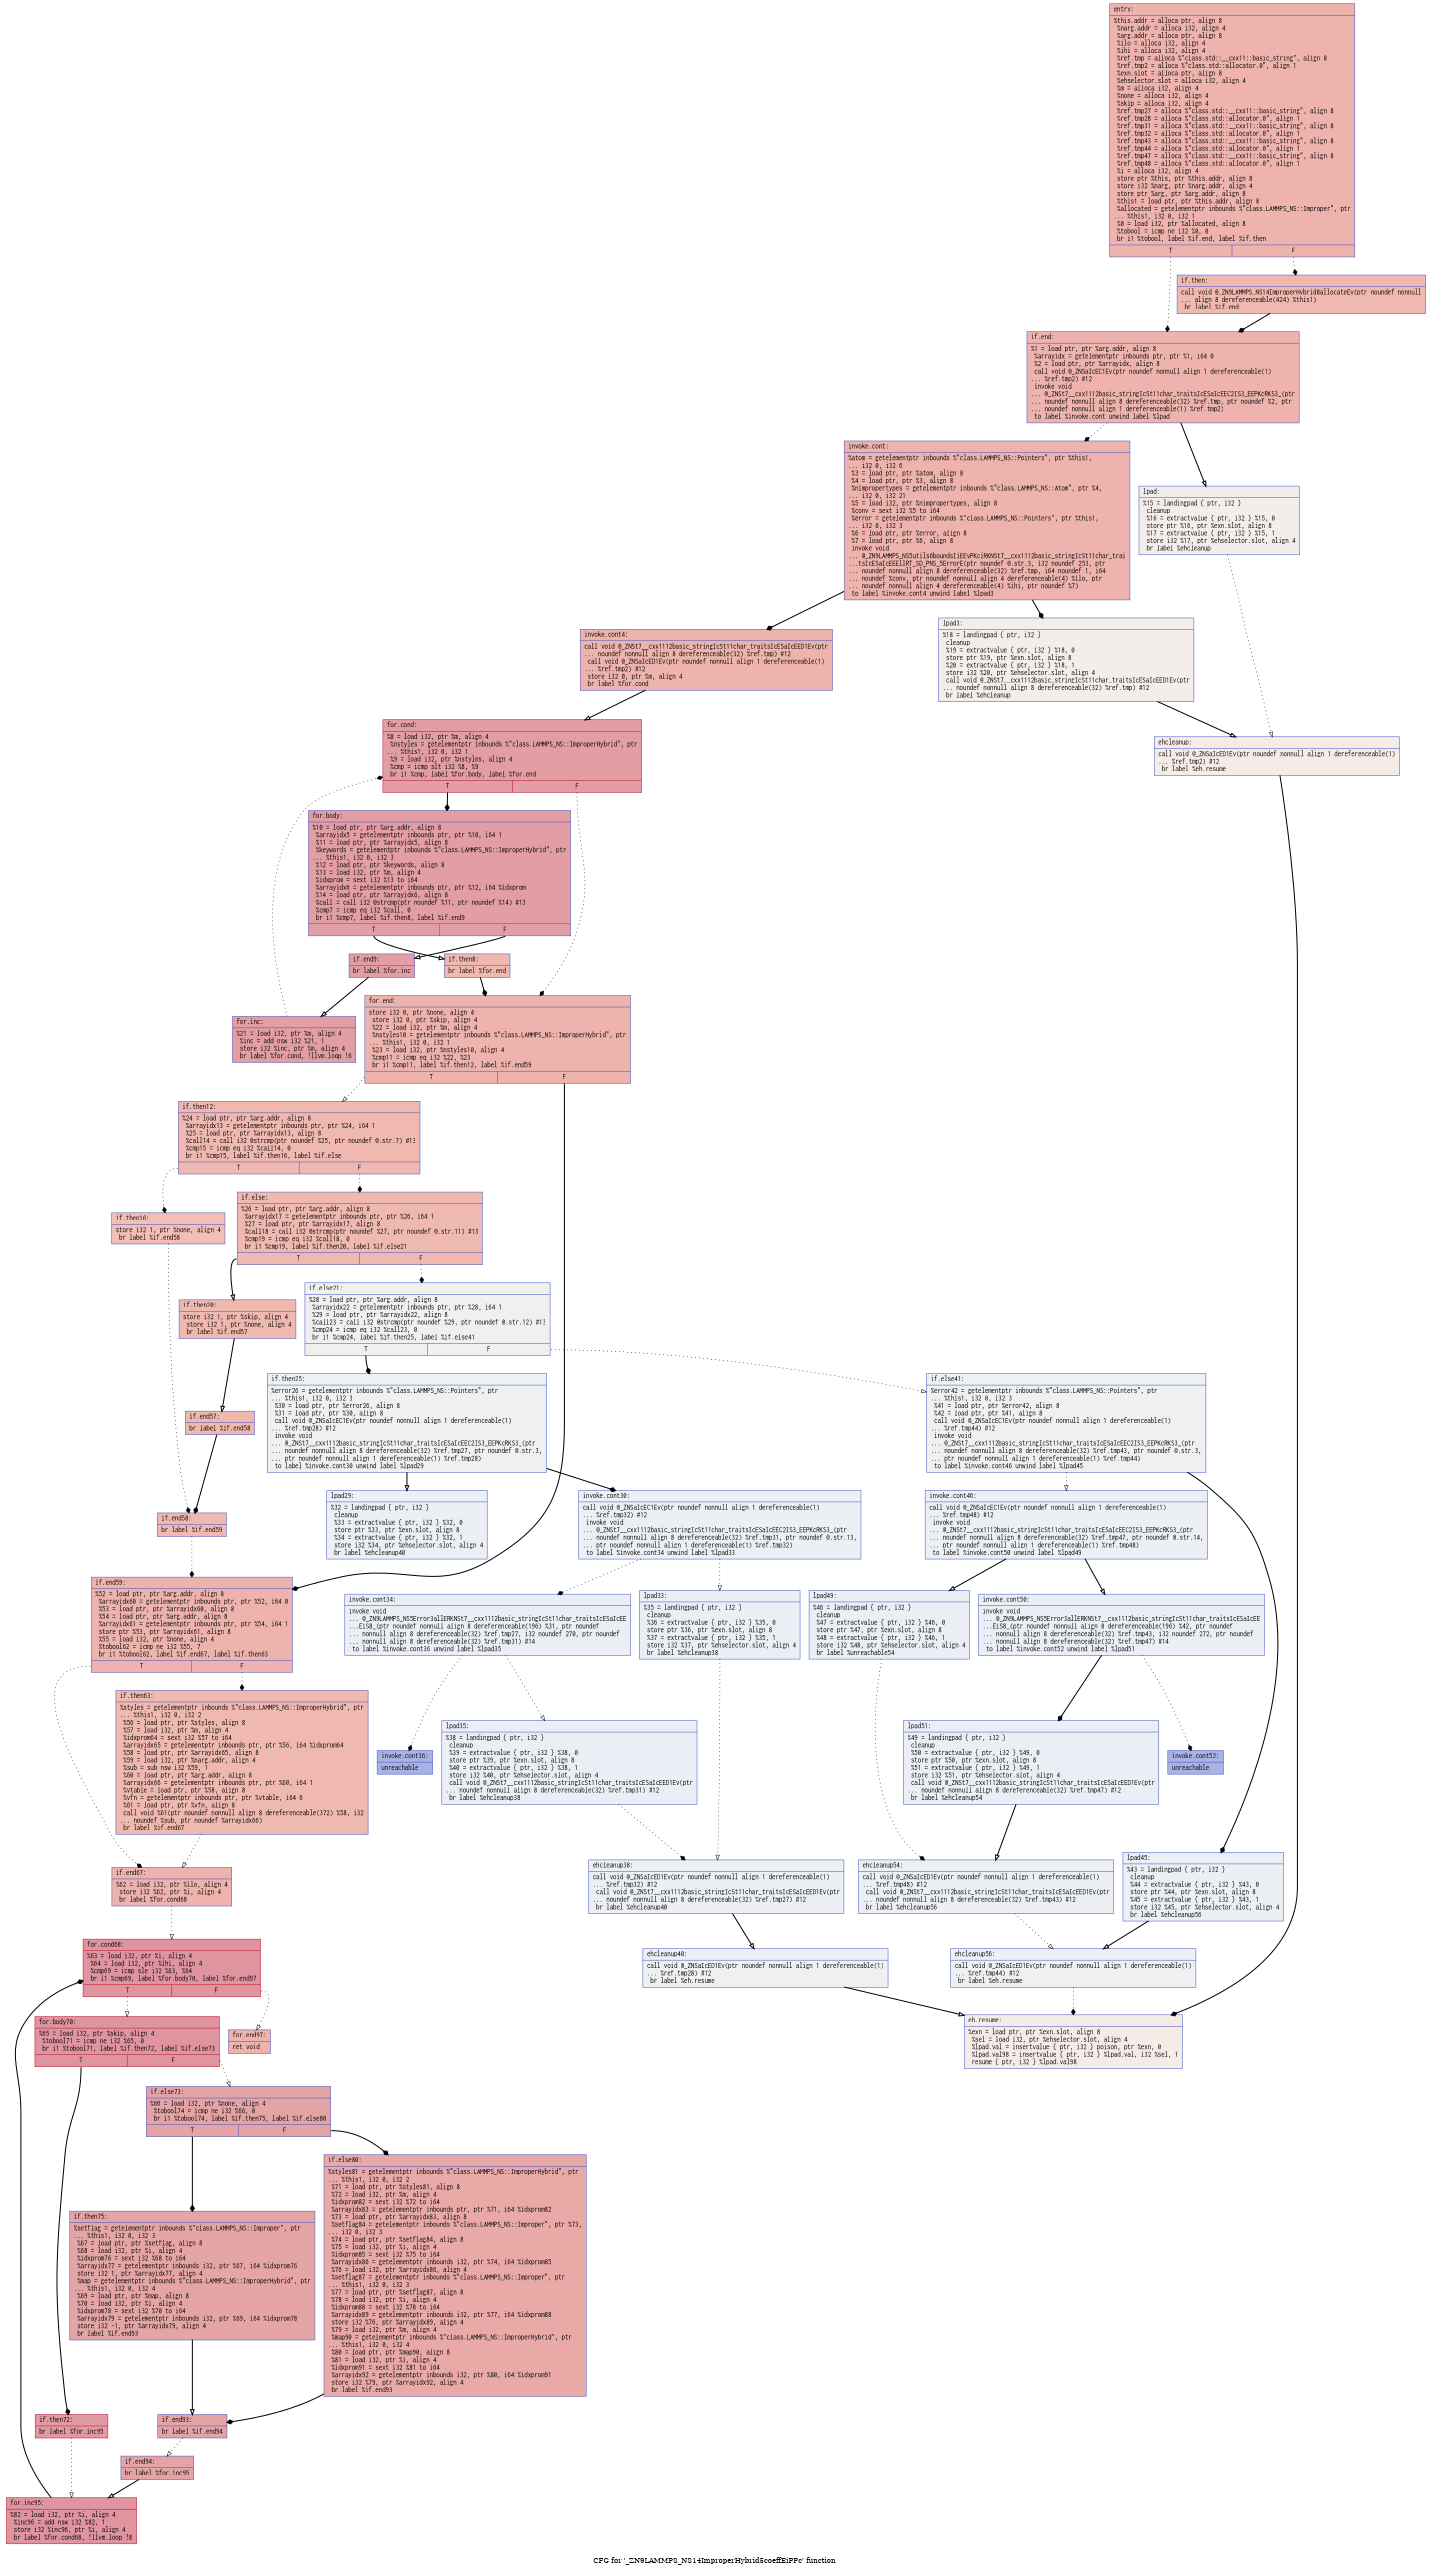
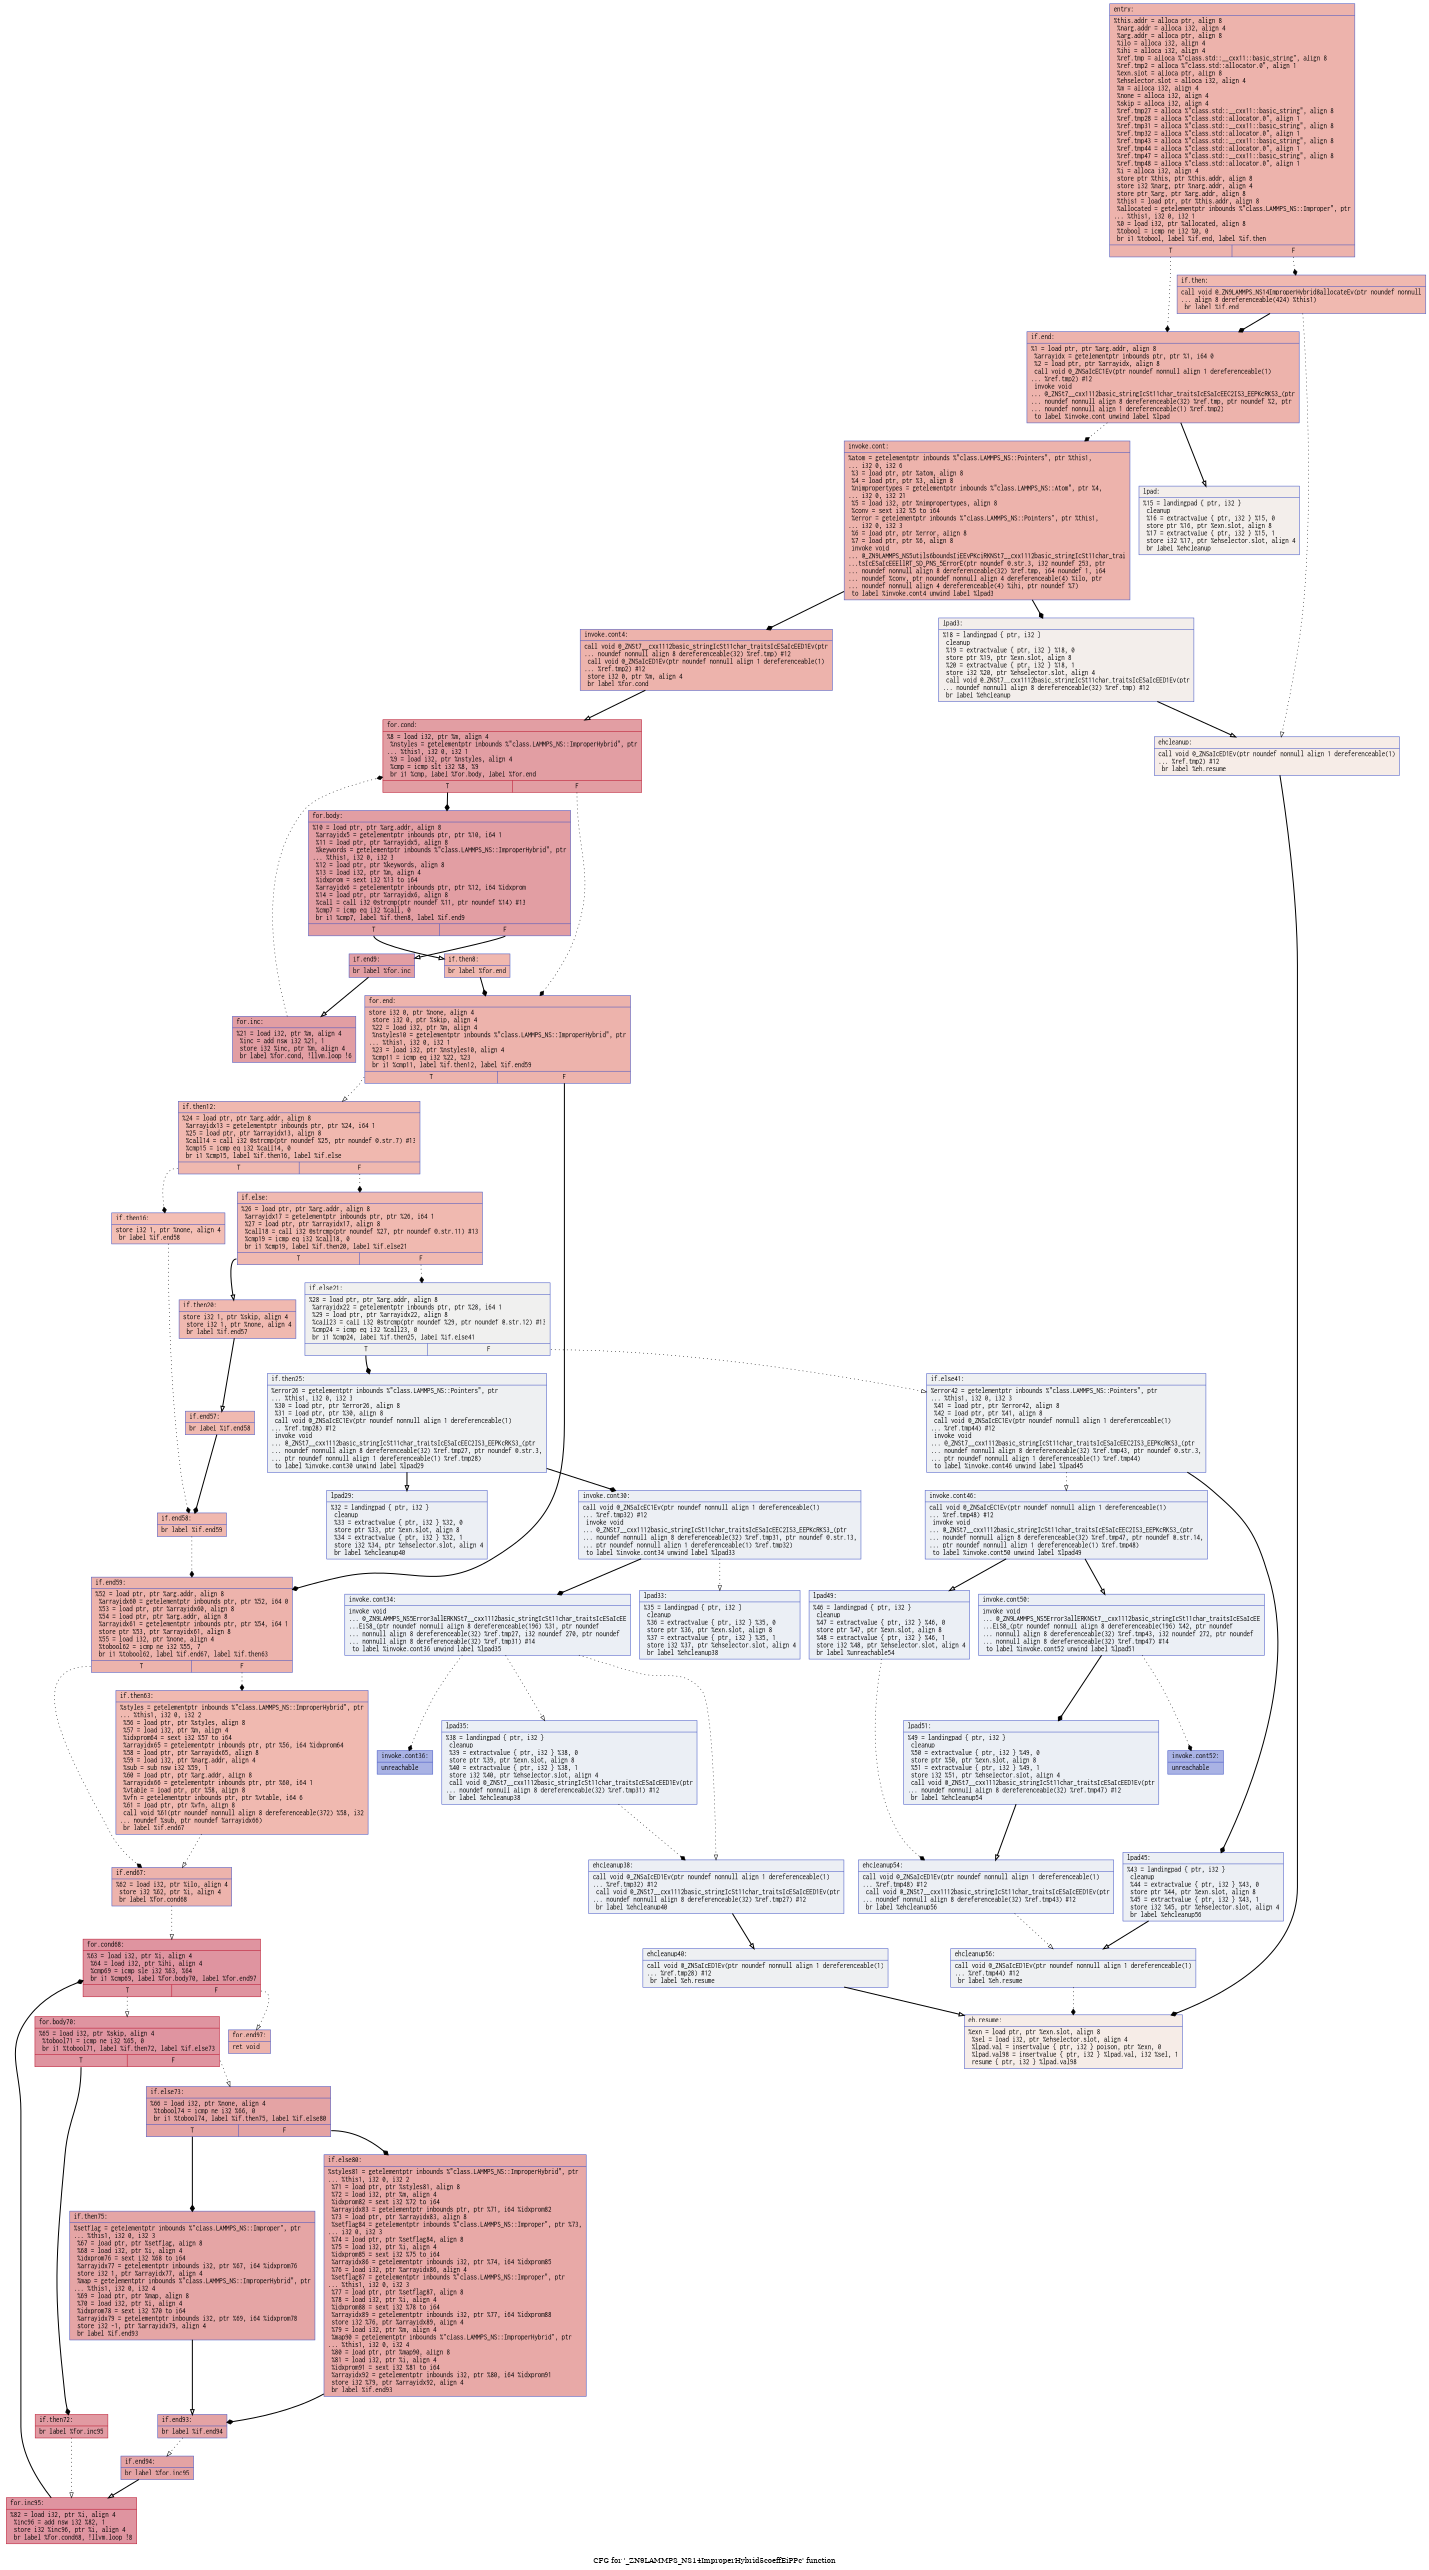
(1249, 643) -> (1308, 524)
(602, 1575) -> (602, 1575)
(720, 1757) -> (707, 1707)
